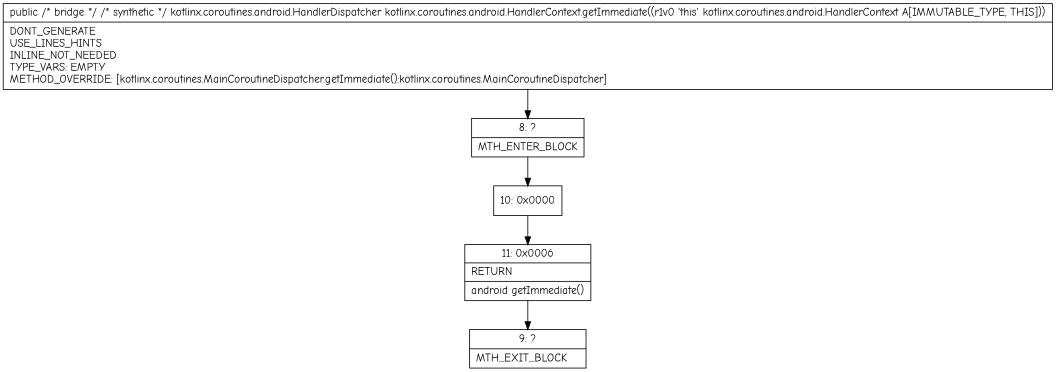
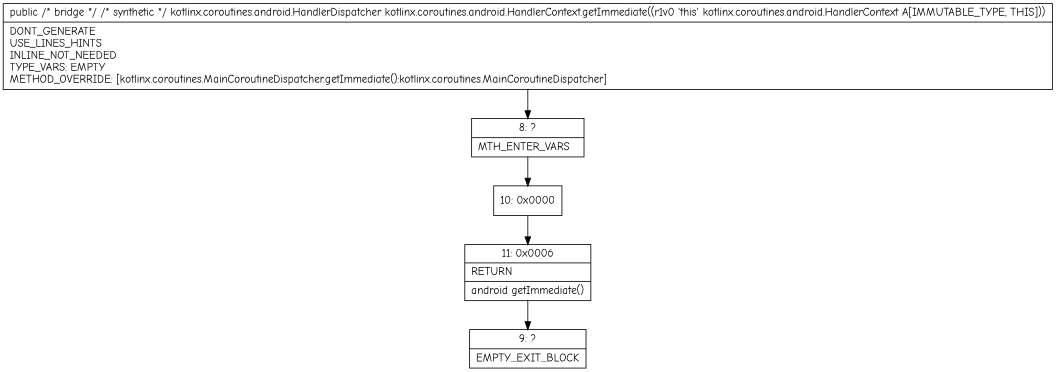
(528, 147) -> (524, 147)
(522, 358) -> (528, 358)
